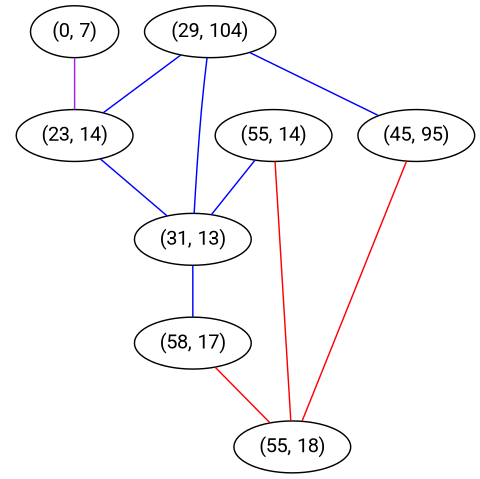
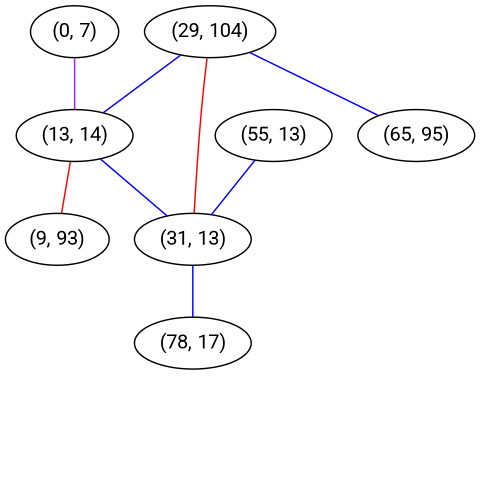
(199, 135) -> (199, 135)
(75, 136) -> (75, 136)
(274, 136) -> (274, 136)
(416, 136) -> (416, 136)
none -> (57, 239)
(193, 343) -> (193, 343)
(292, 447) -> none
